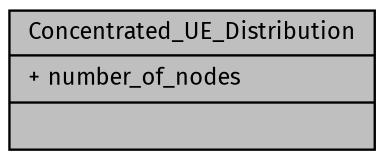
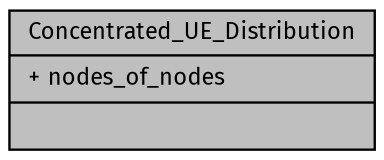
(136, 78) -> (127, 78)
